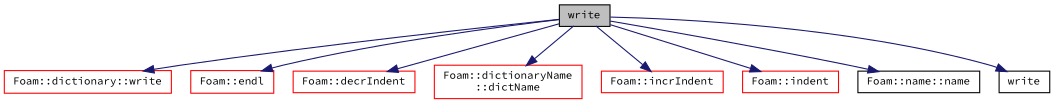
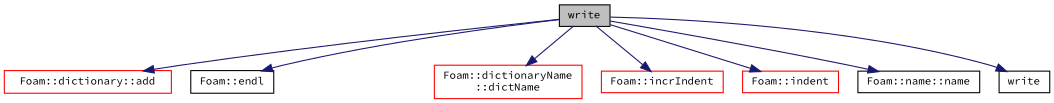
(88, 82) -> (88, 82)
(232, 82) -> (232, 82)
(354, 82) -> none
